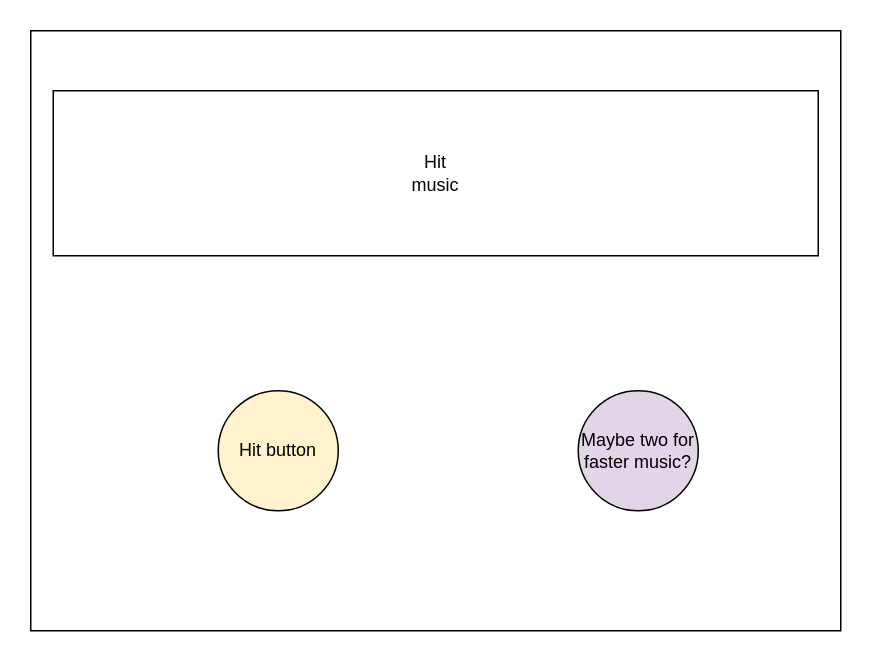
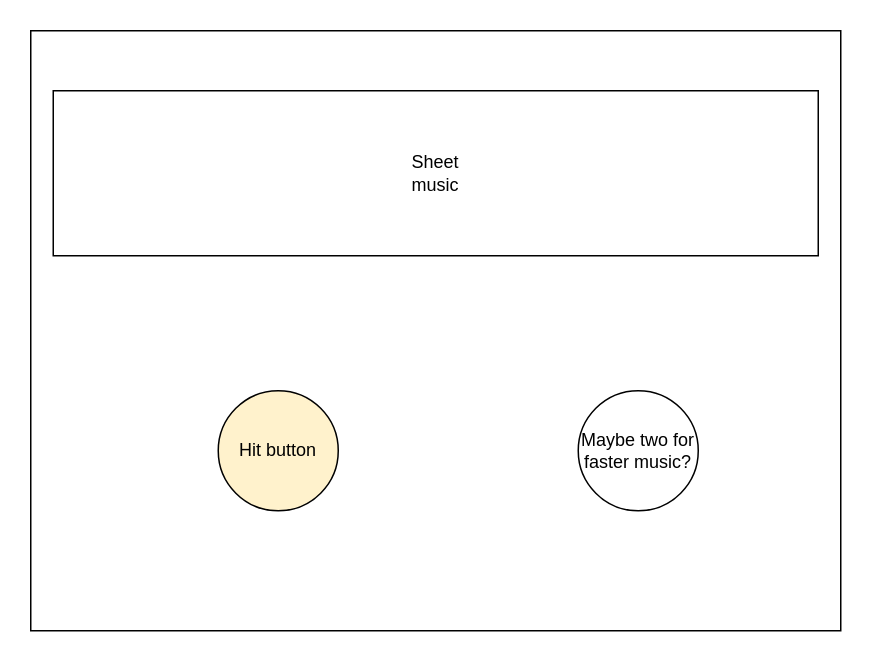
(436, 173) -> (436, 173)
(638, 451) -> (638, 451)
